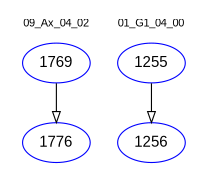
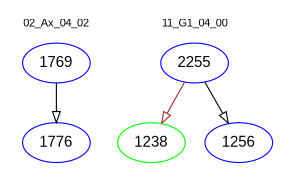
(56, 24) -> (56, 24)
(151, 24) -> (195, 24)
(151, 63) -> (195, 63)
none -> (151, 143)
